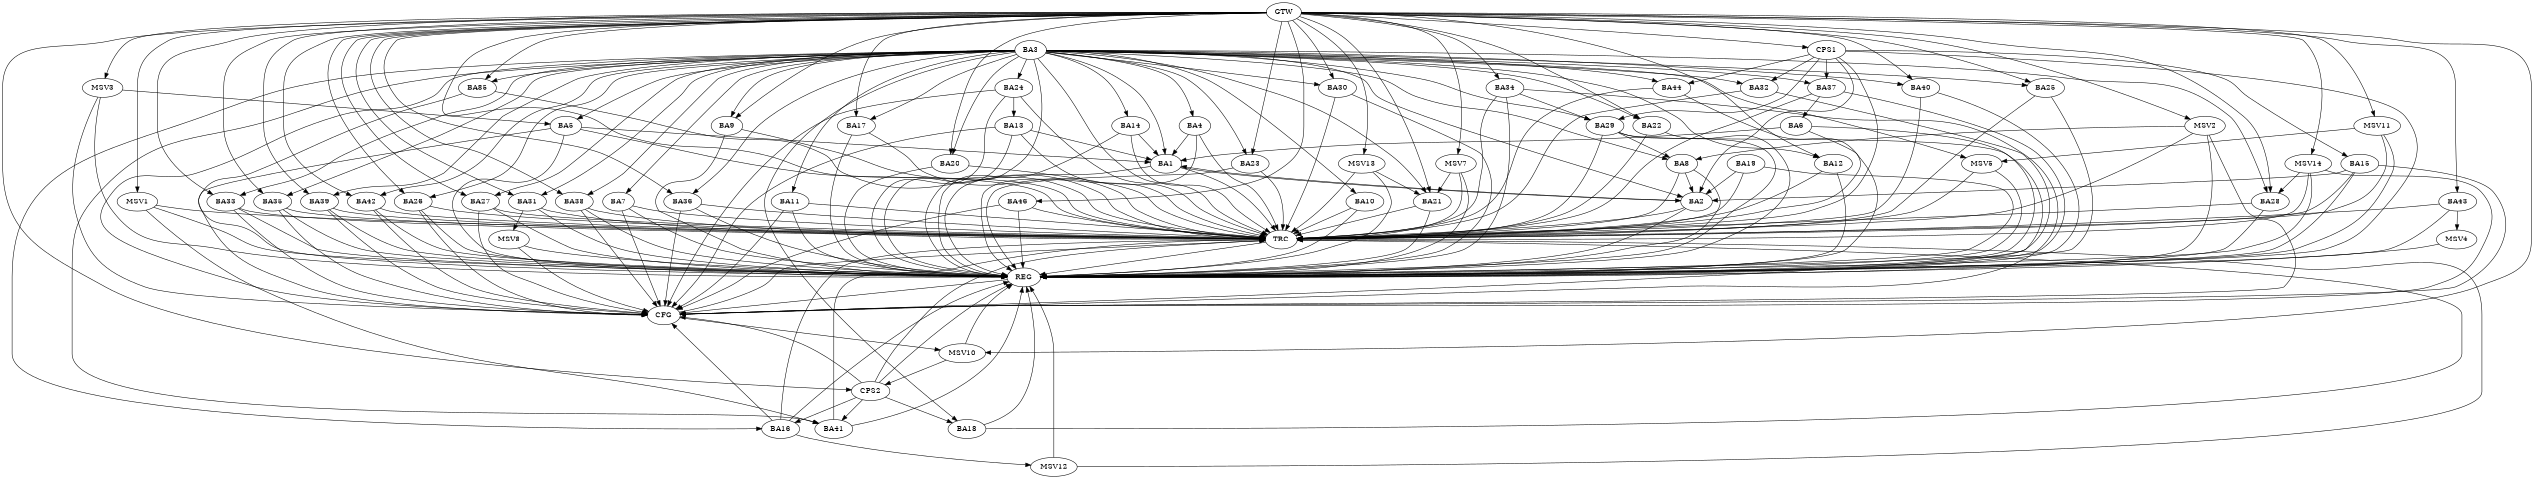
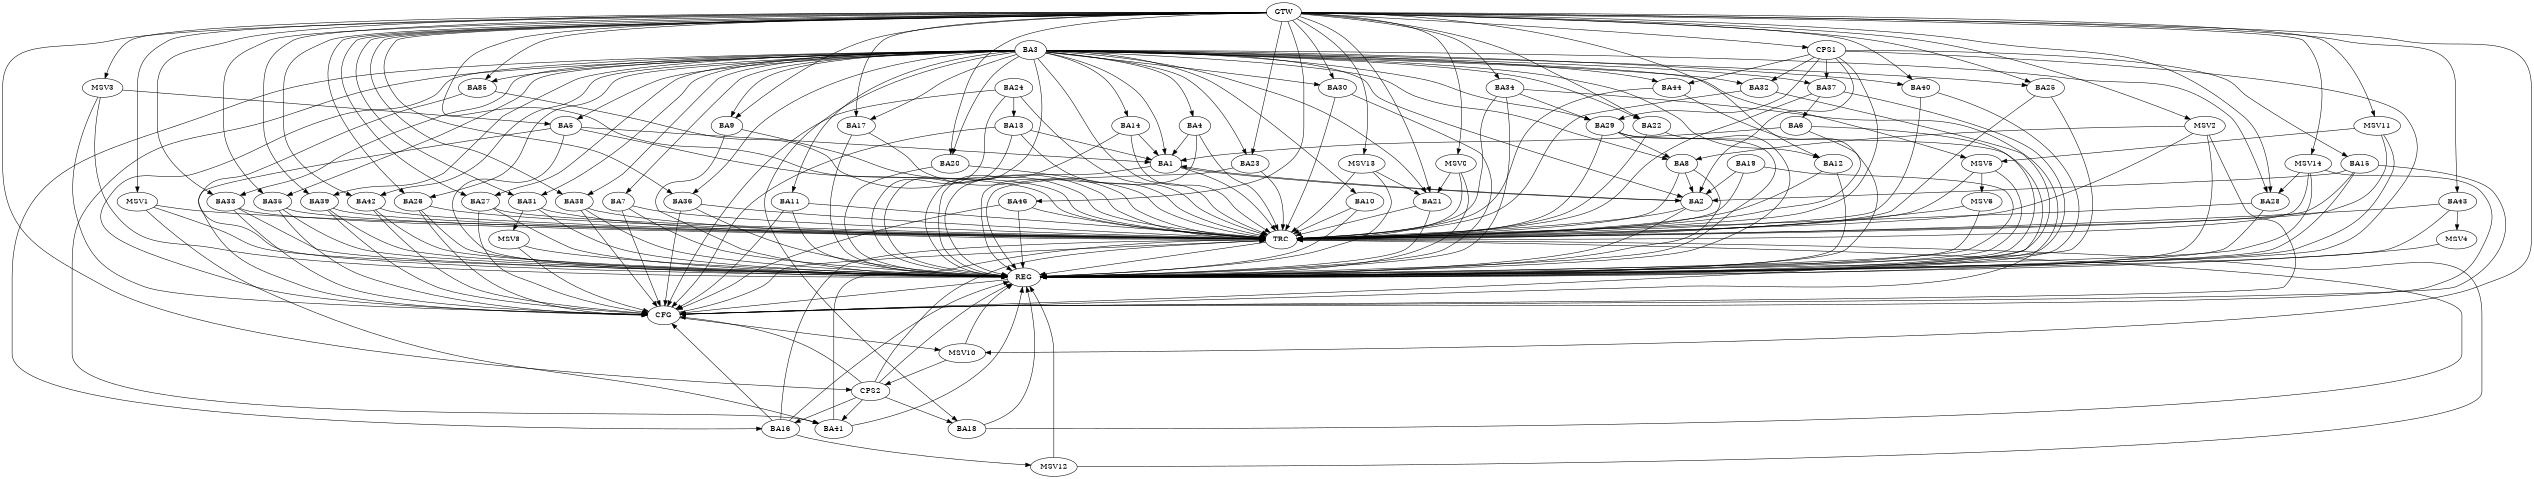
(1023, 66) -> none
(1456, 164) -> (1456, 164)
none -> (1982, 202)
